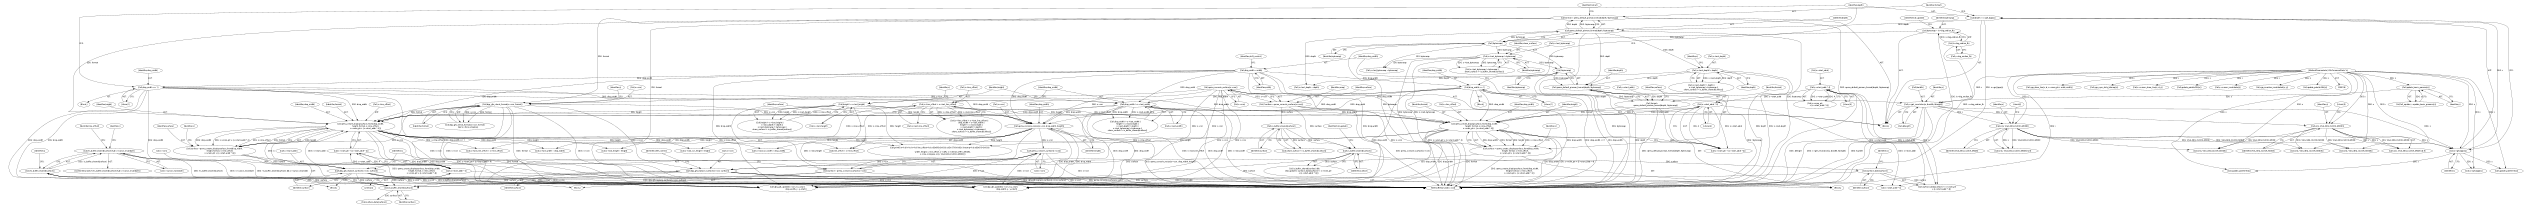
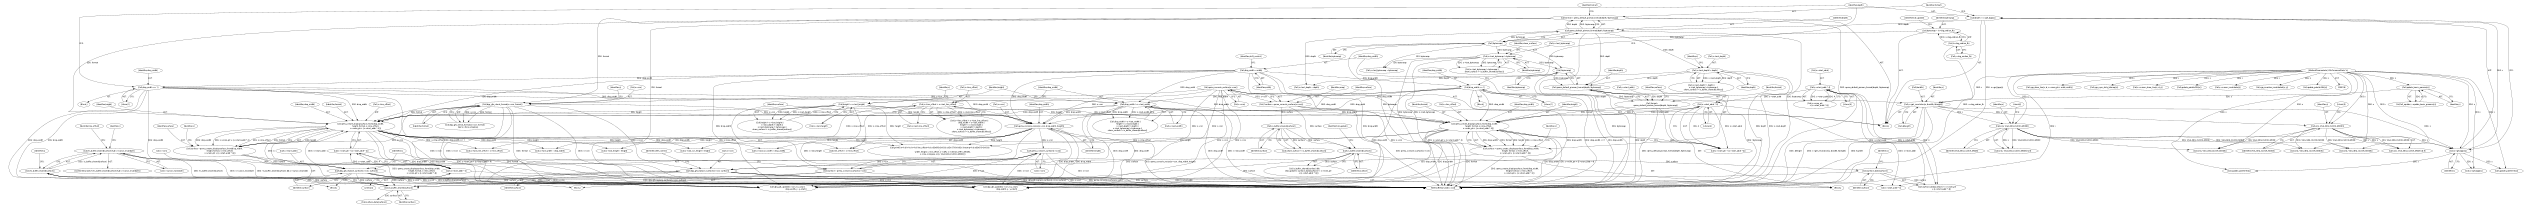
(1181, 157) -> none
(1807, 180) -> none
